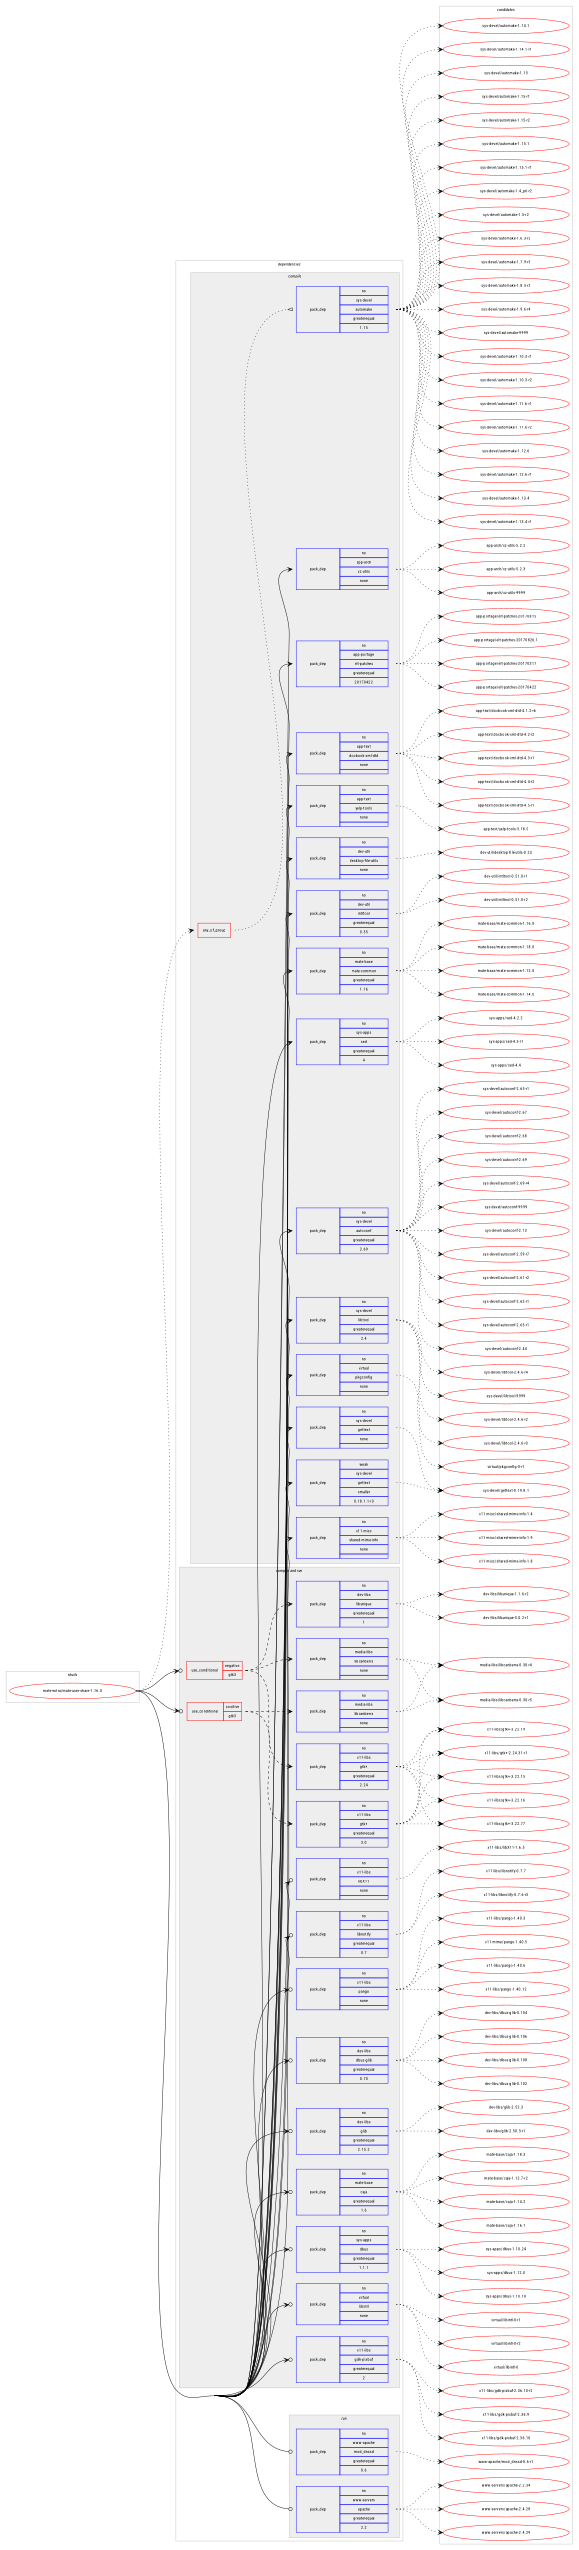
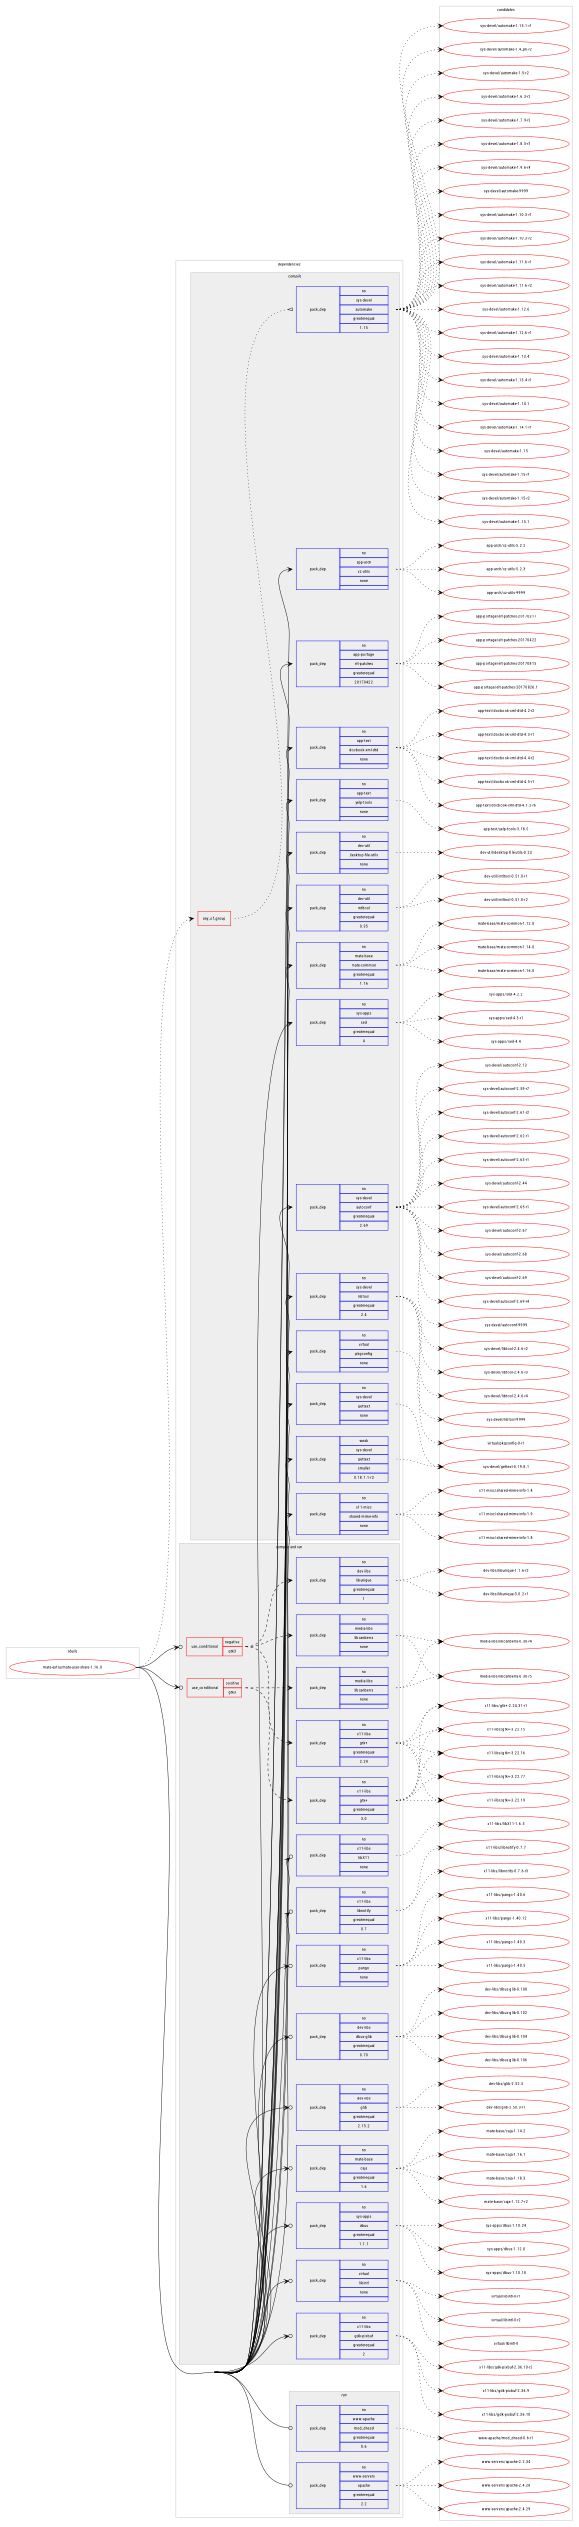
(506, 947) -> none
(506, 1942) -> (506, 1966)
